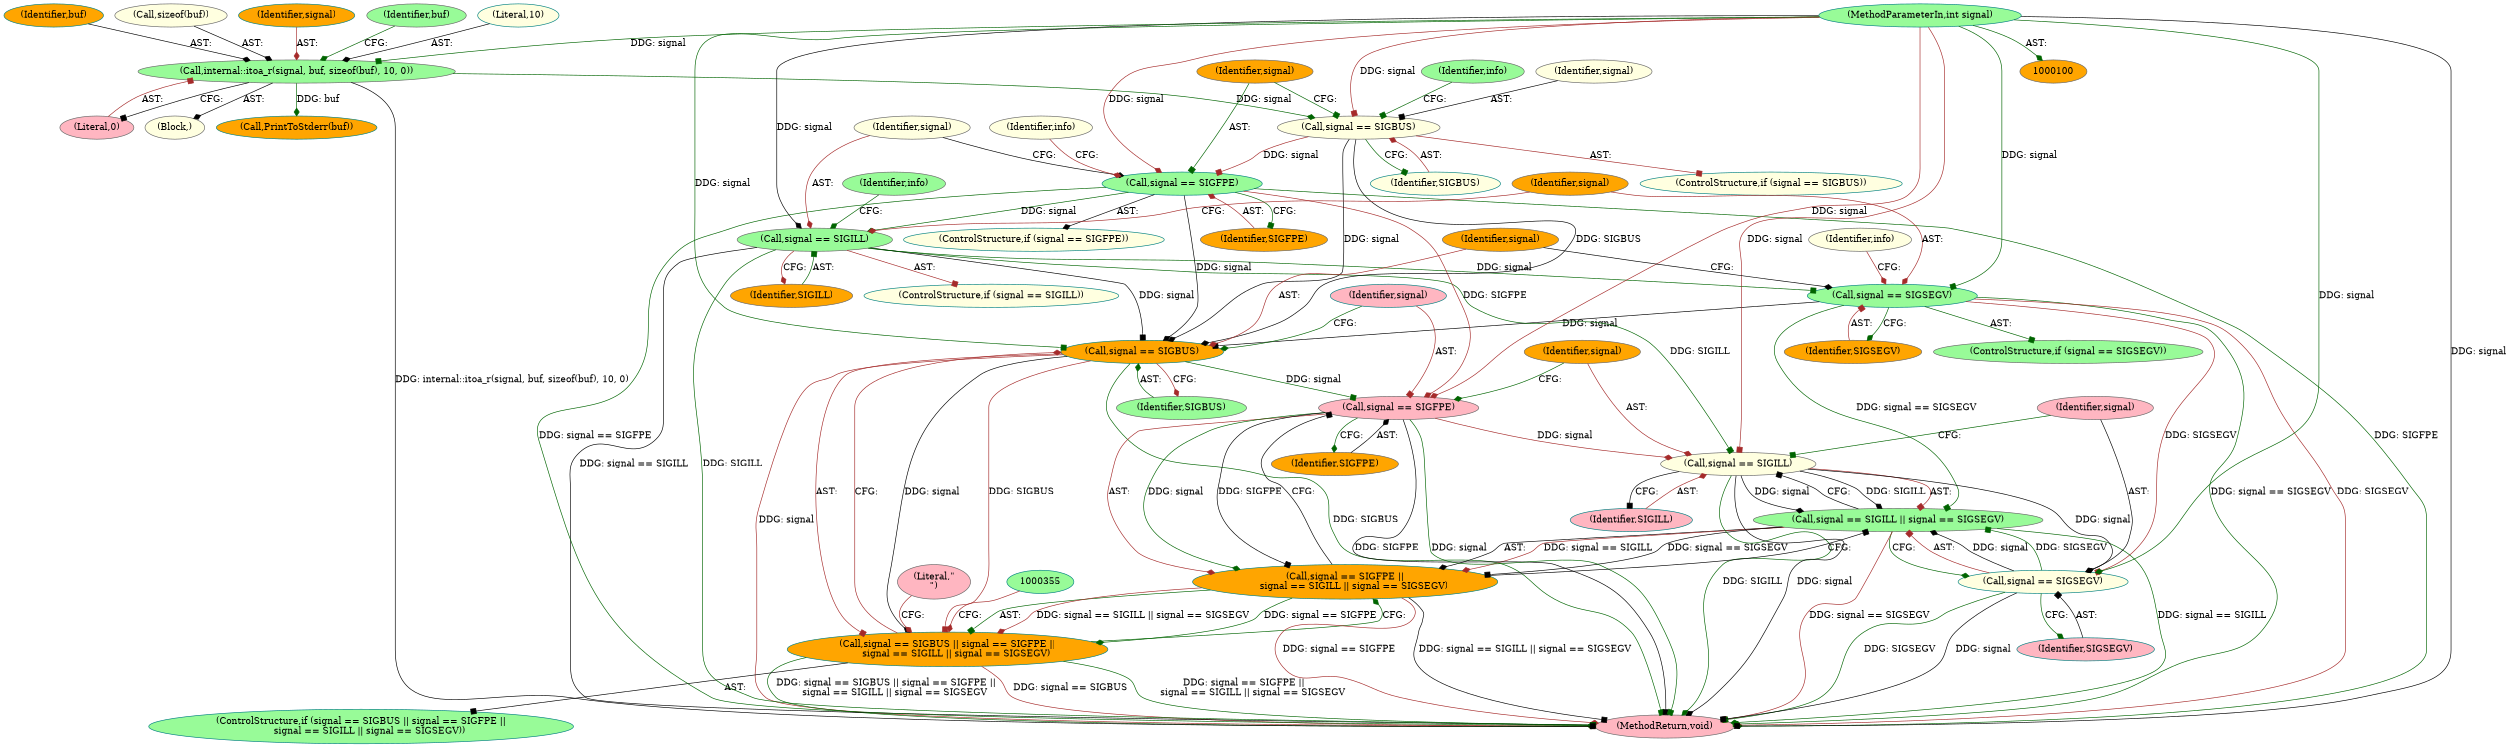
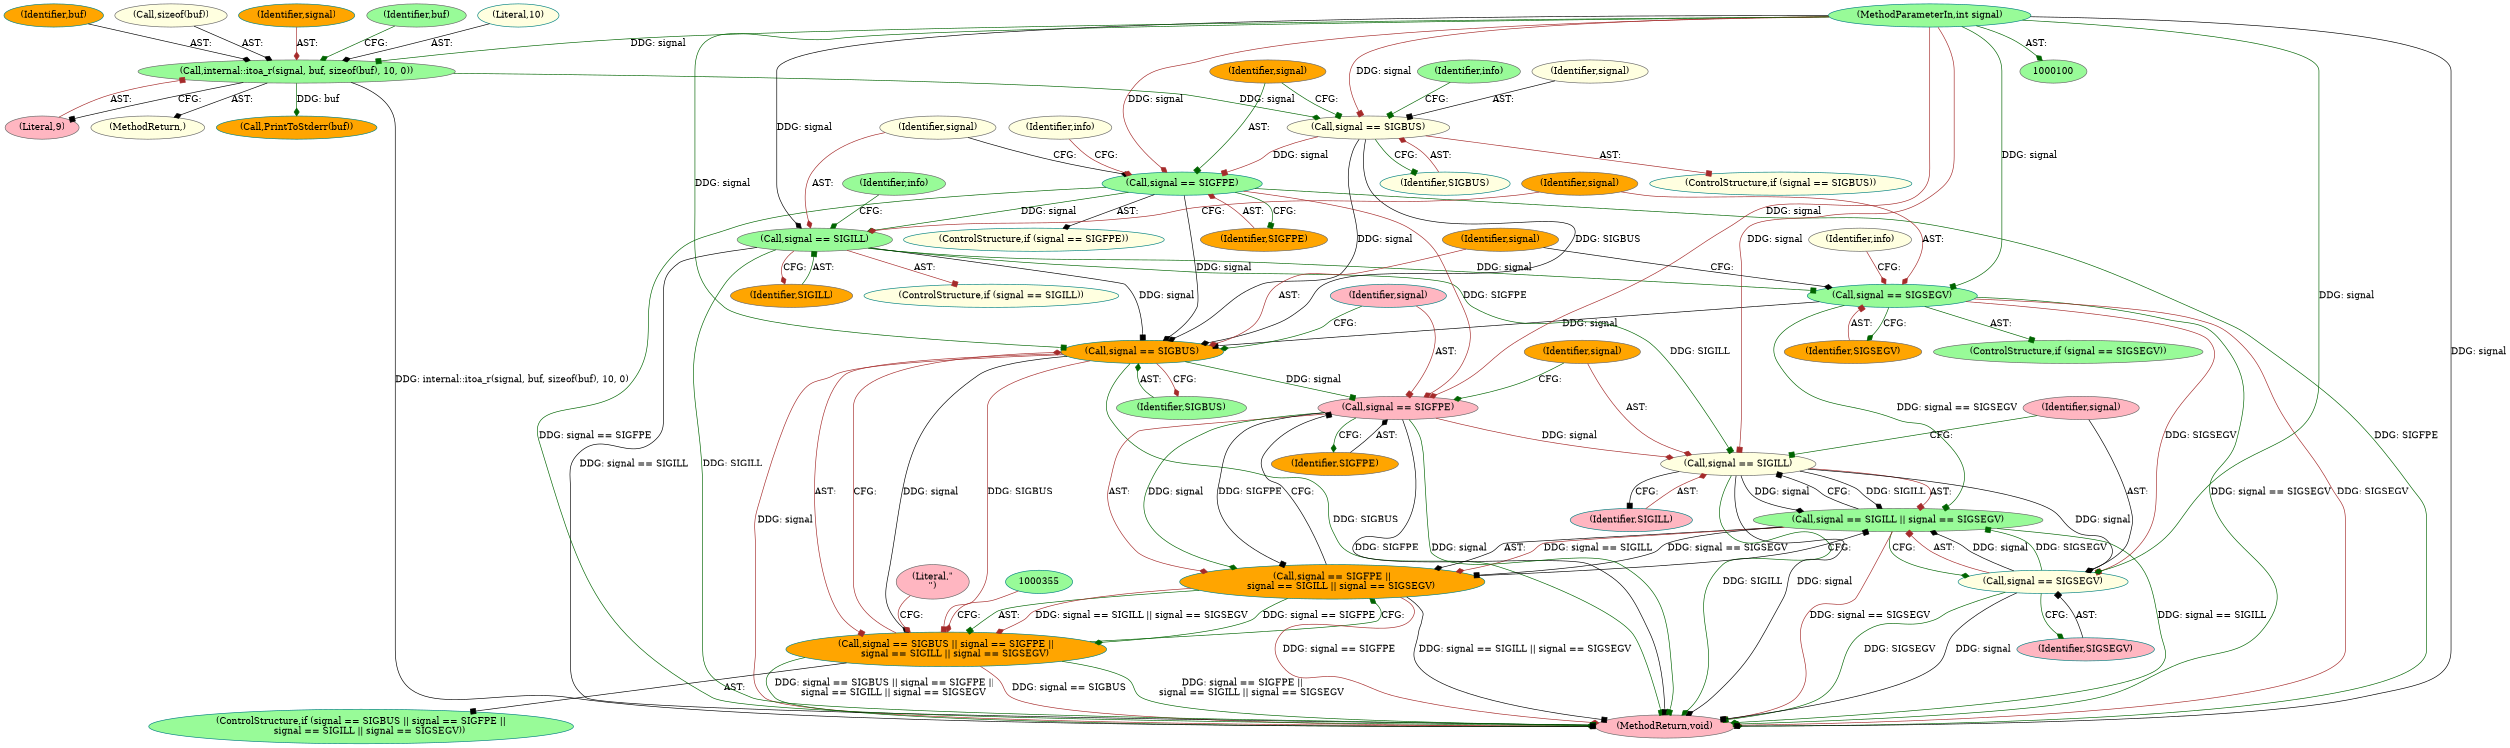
(2053, 72) -> (2053, 72)
(97, 128) -> (42, 128)
(175, 128) -> (148, 128)
